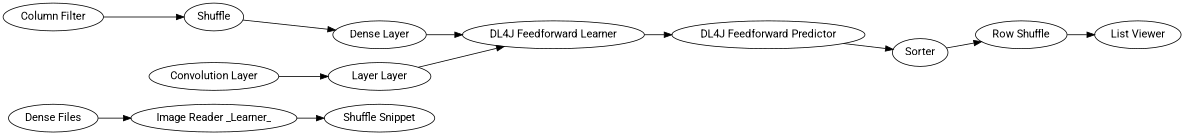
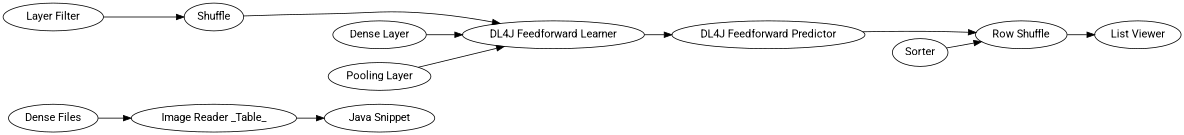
(53, 17) -> (53, 17)
(285, 25) -> (368, 12)
(864, 46) -> (915, 31)
(214, 76) -> none
(380, 76) -> (380, 76)
(214, 118) -> (214, 118)
(380, 118) -> (380, 118)
